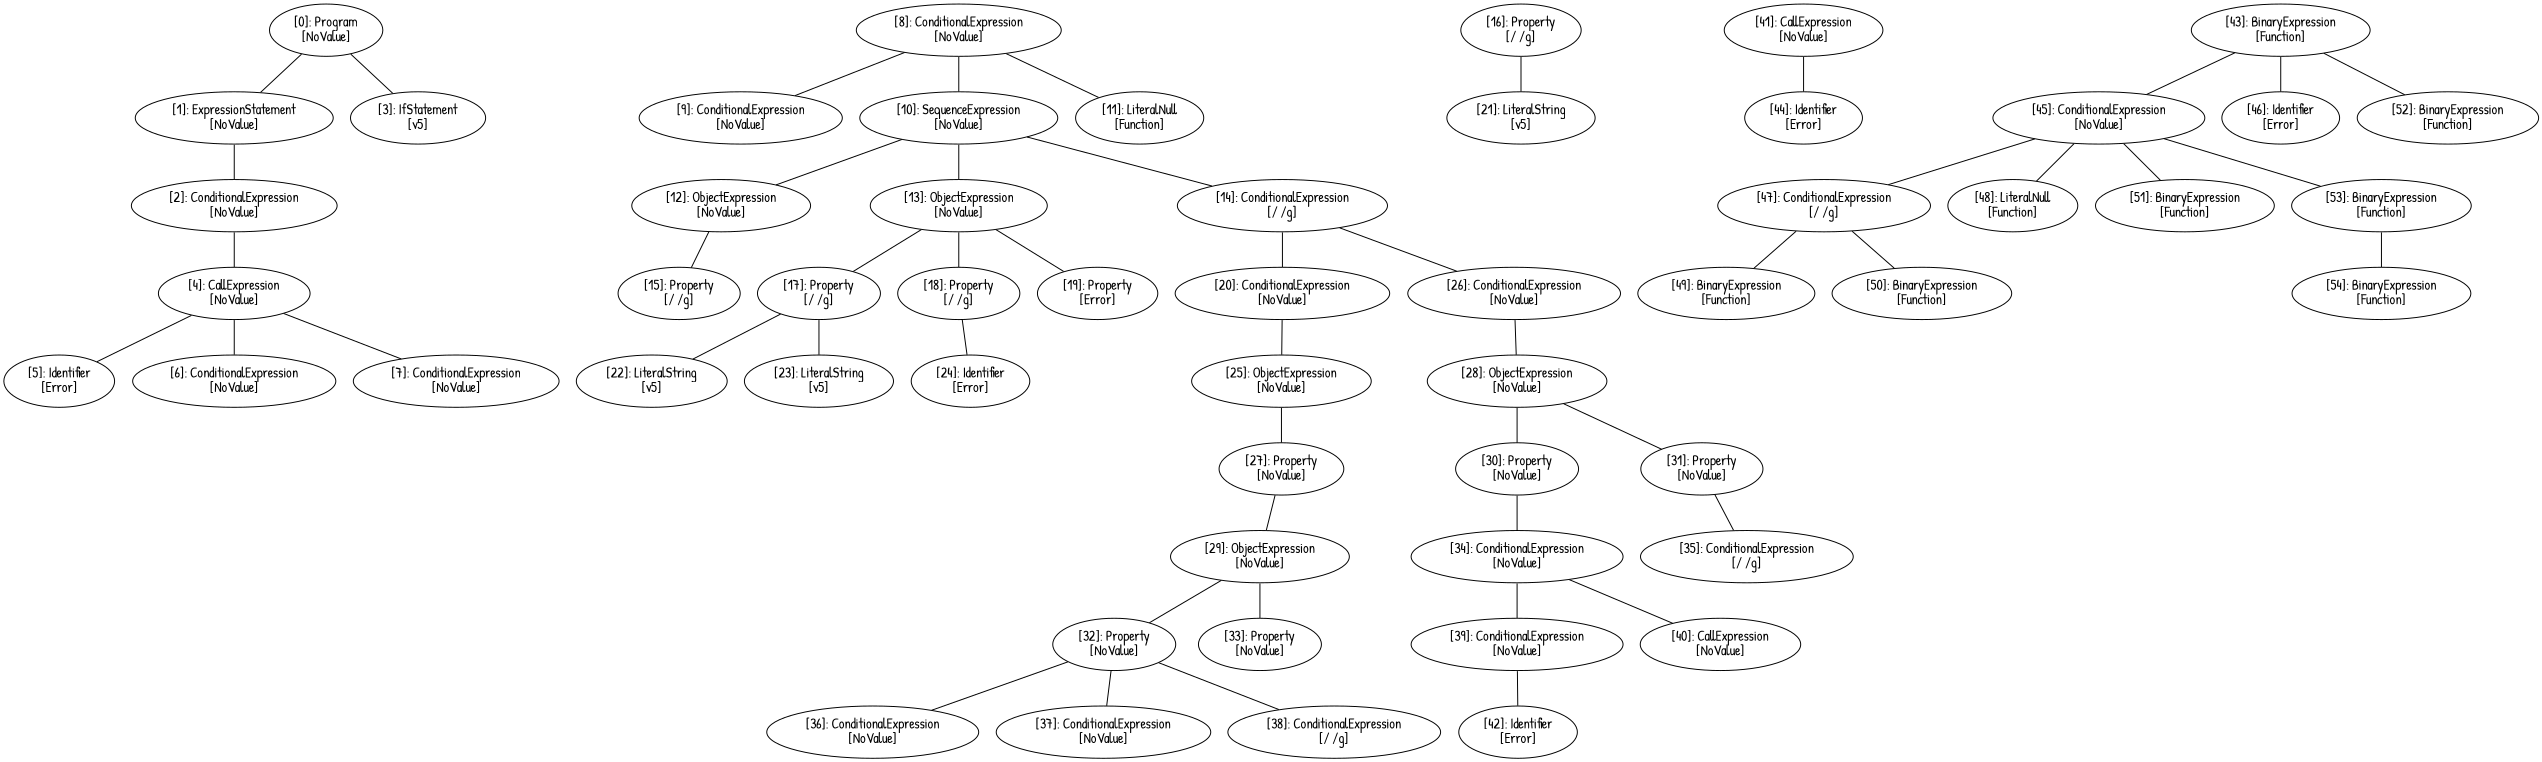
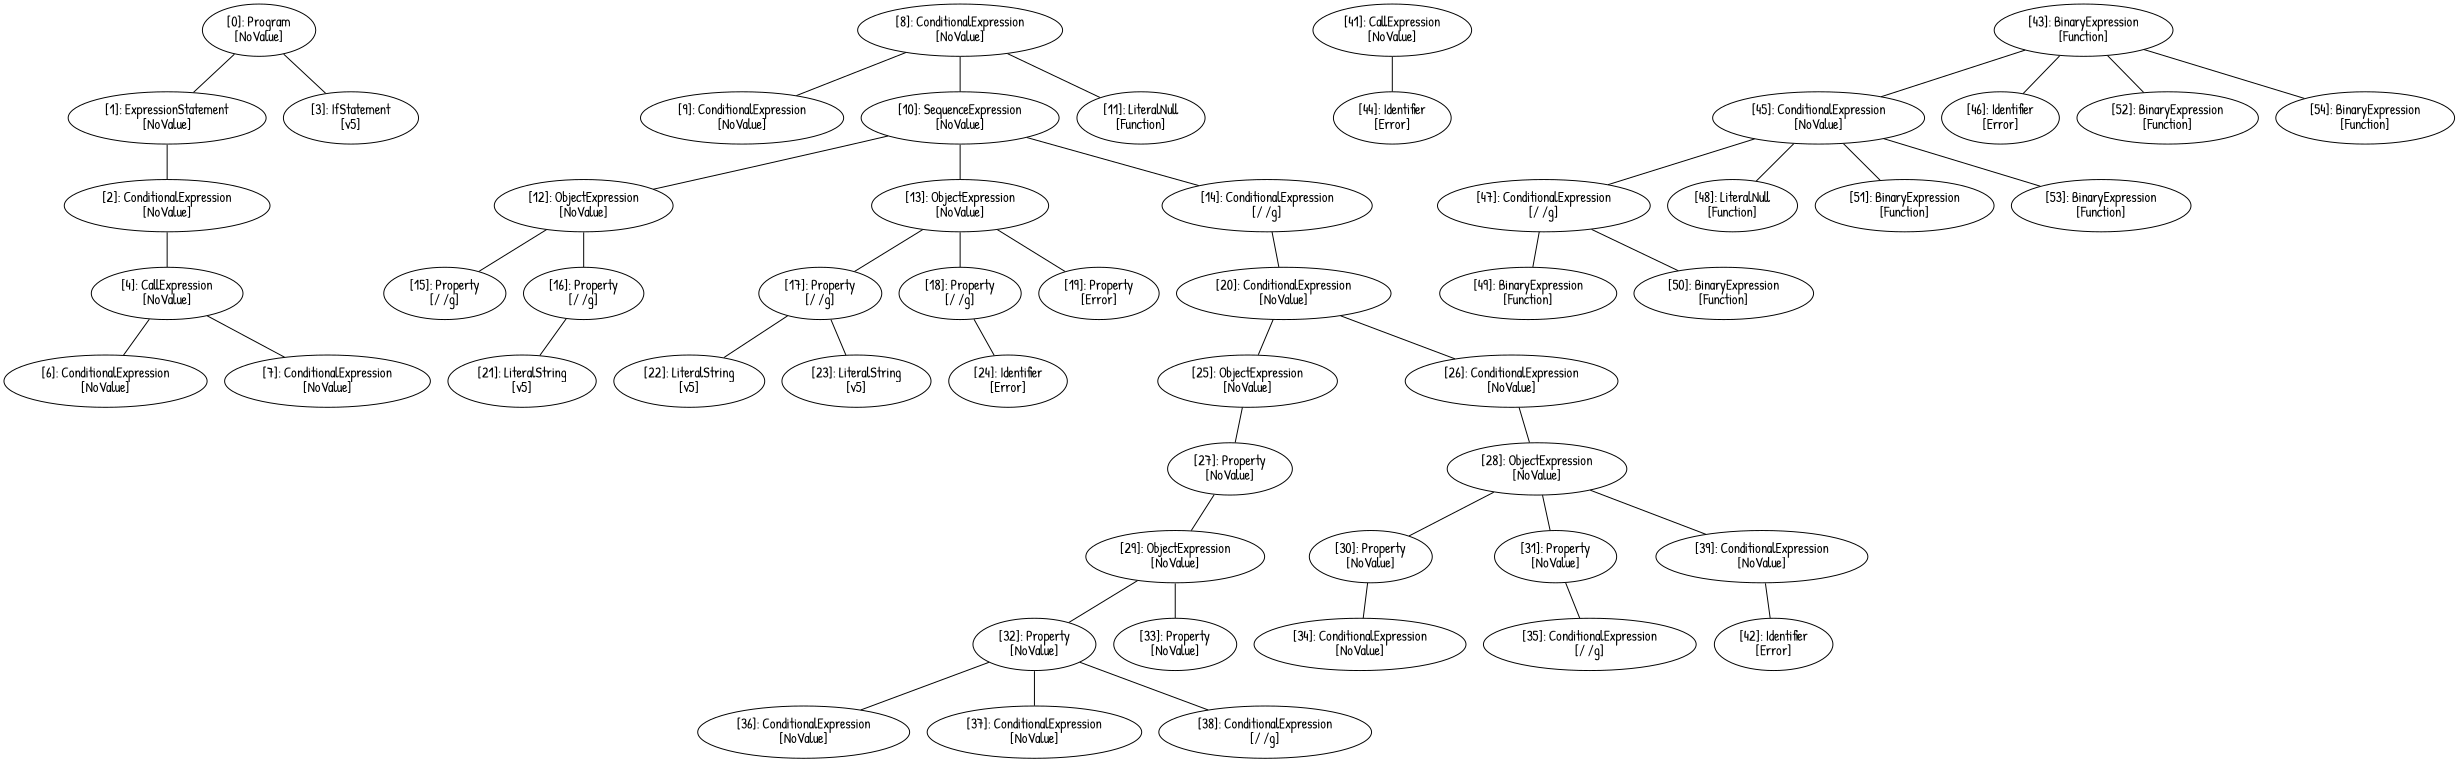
none -> (584, 250)
(1398, 250) -> (1398, 337)
(2381, 250) -> (2224, 74)
(59, 381) -> none
(1517, 601) -> (1648, 512)
(1720, 644) -> none
